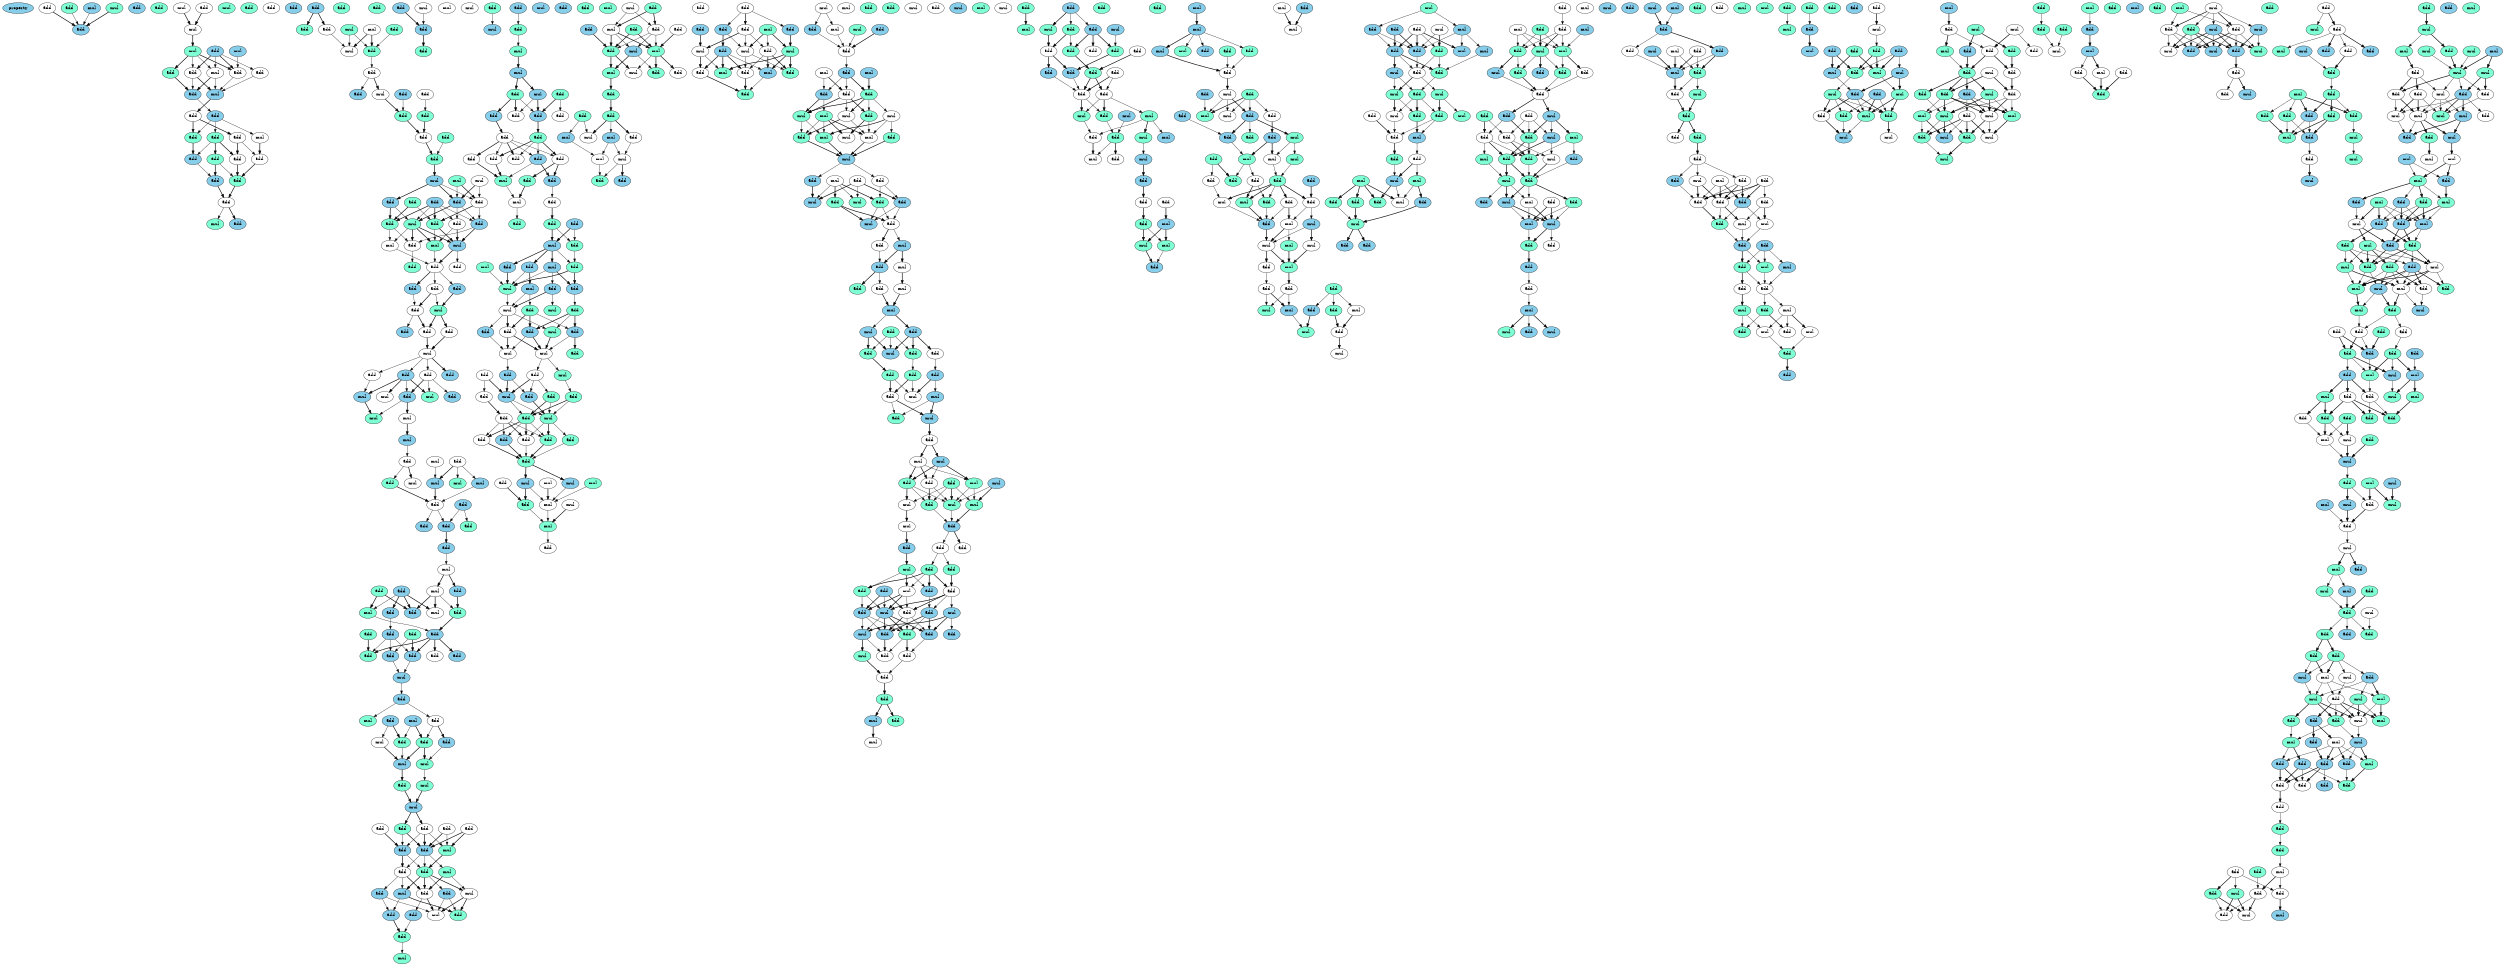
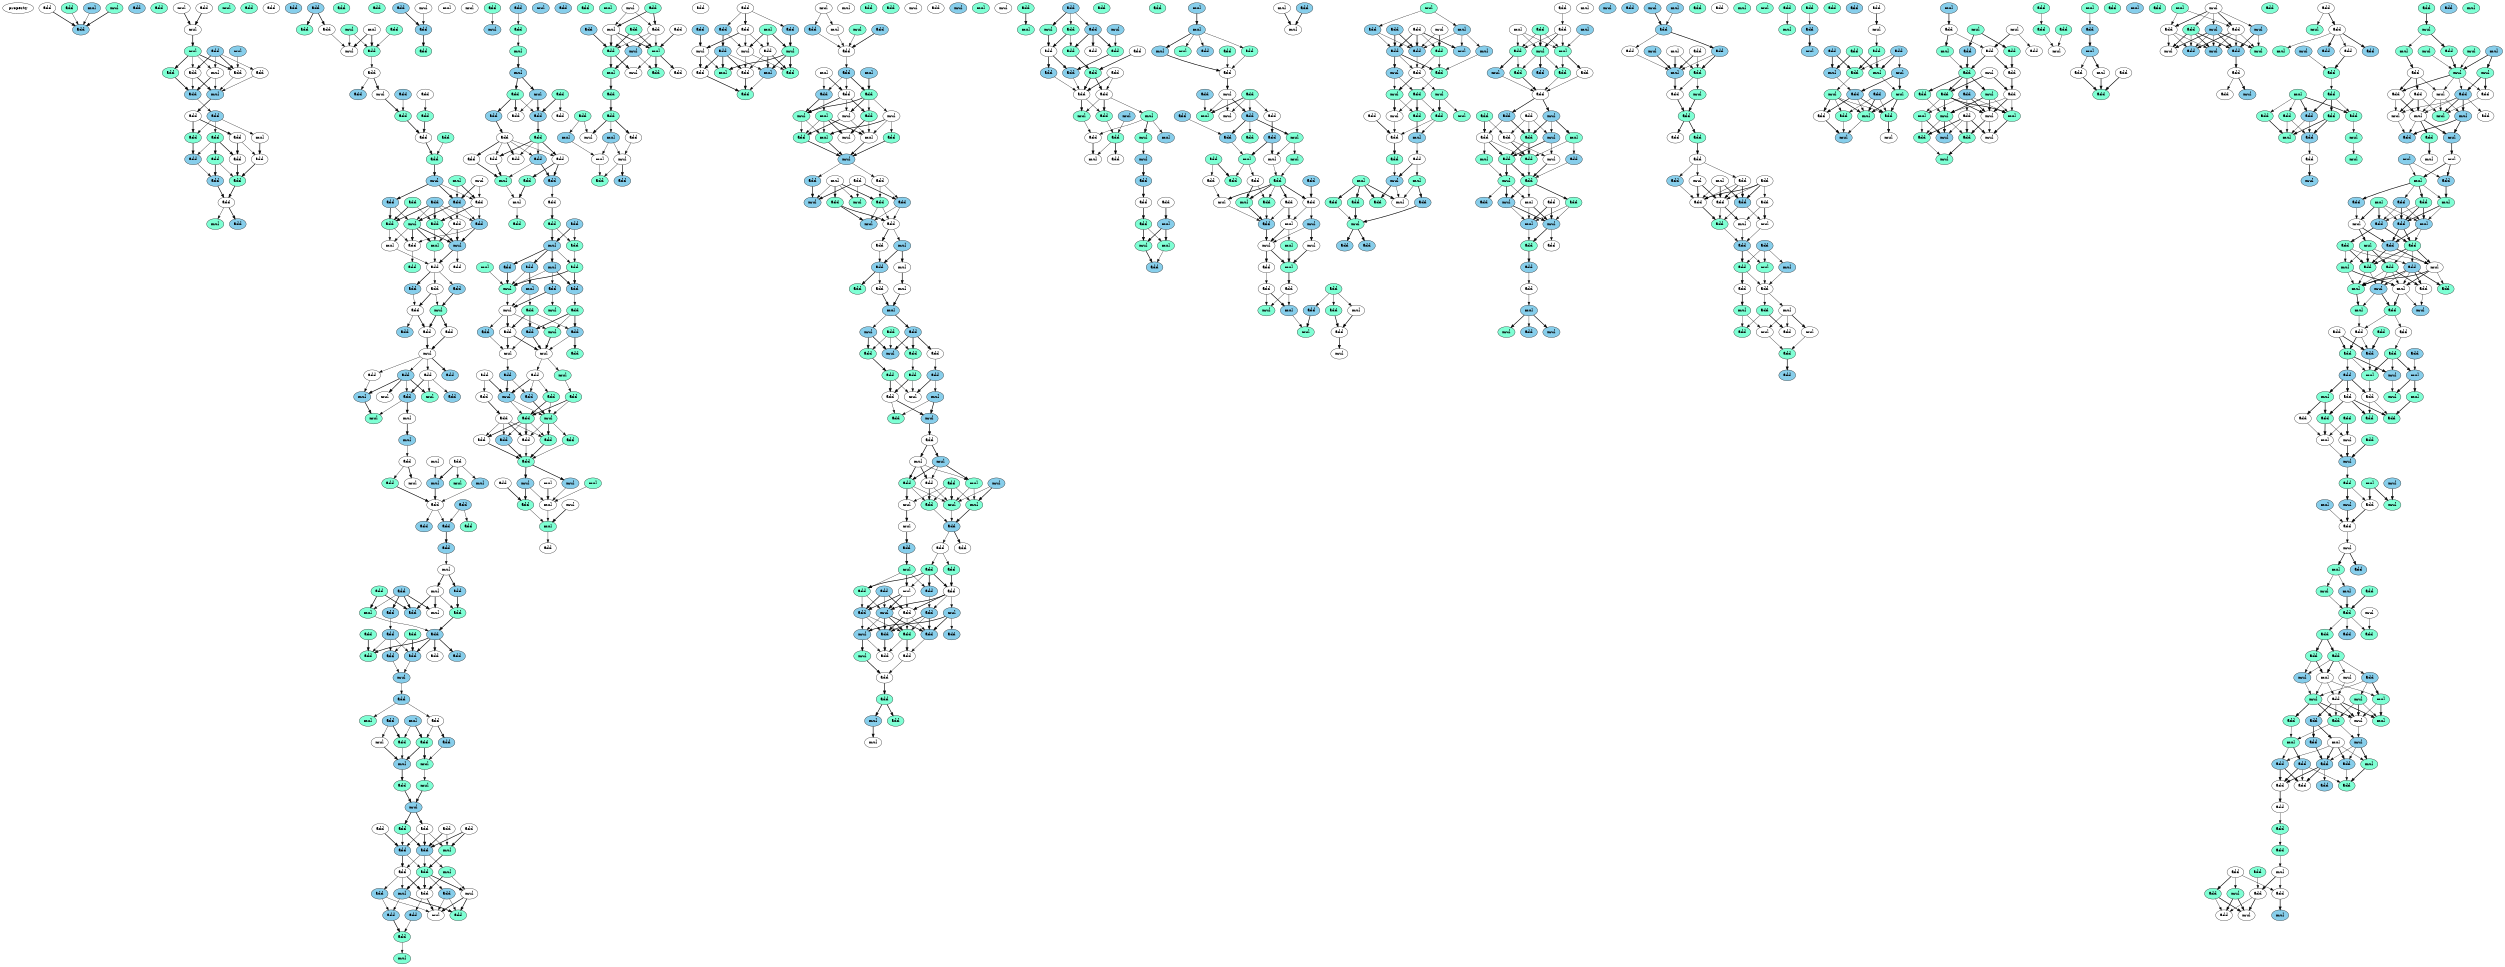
(18, 8) -> (18, 8)
